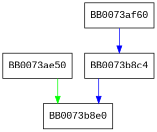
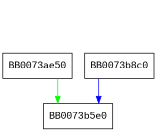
(119, 15) -> none
(119, 66) -> (119, 66)
(78, 116) -> (78, 116)
